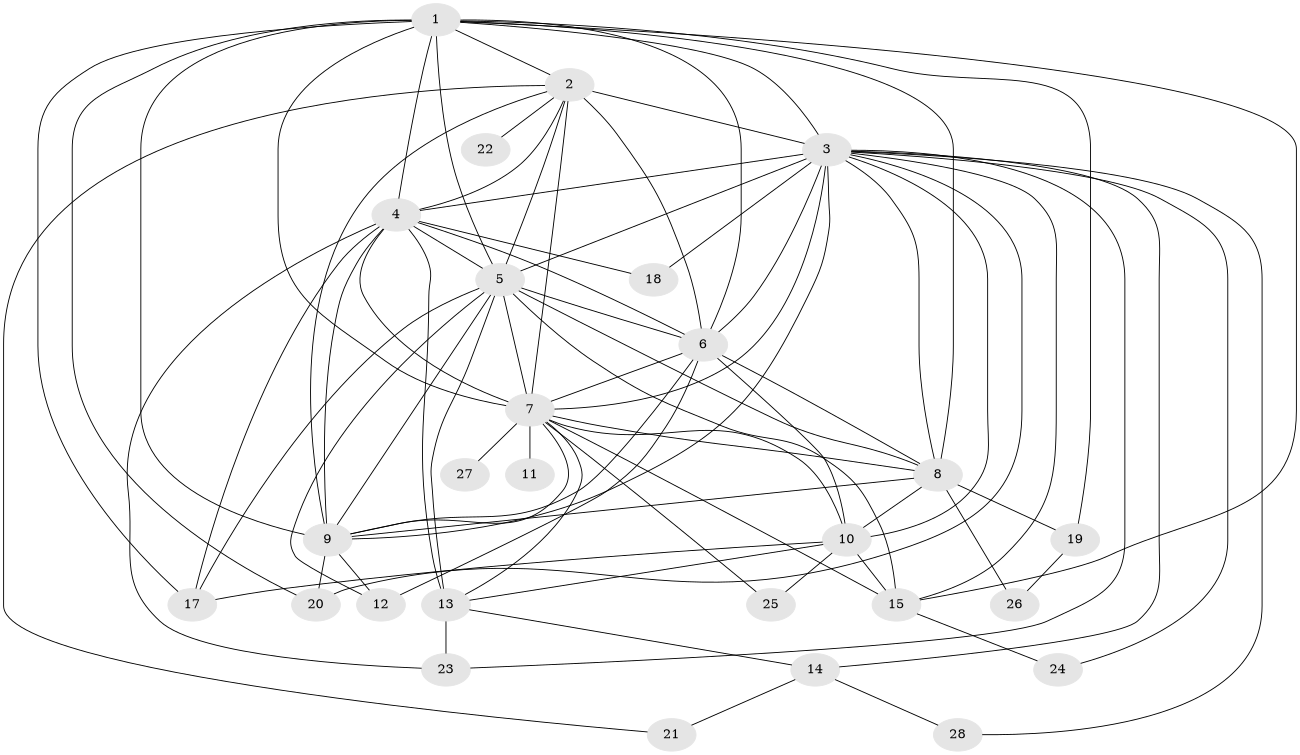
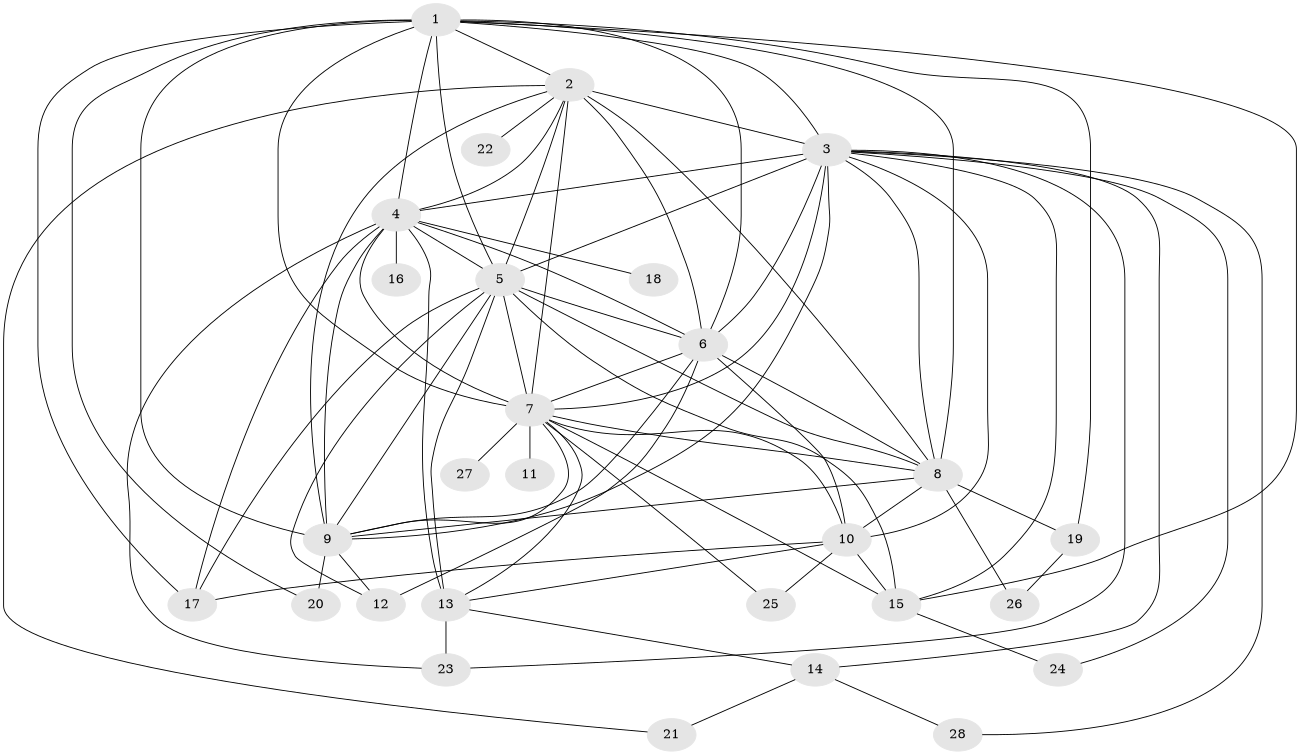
(747, 210) -> none
none -> (762, 256)
none -> (396, 280)
(921, 542) -> none
